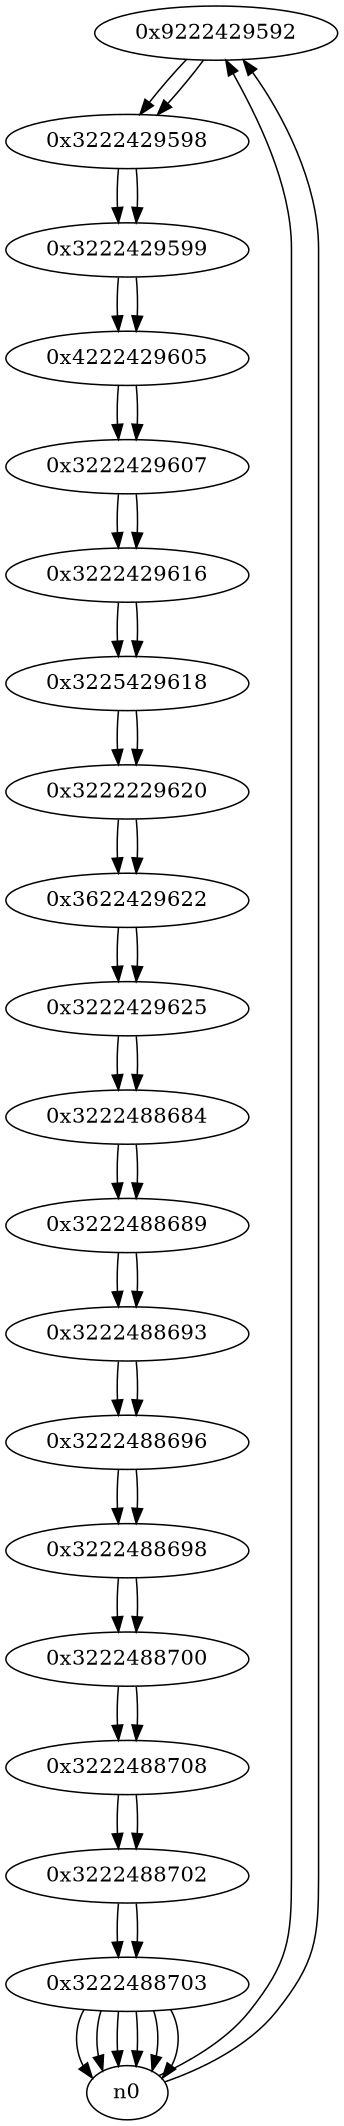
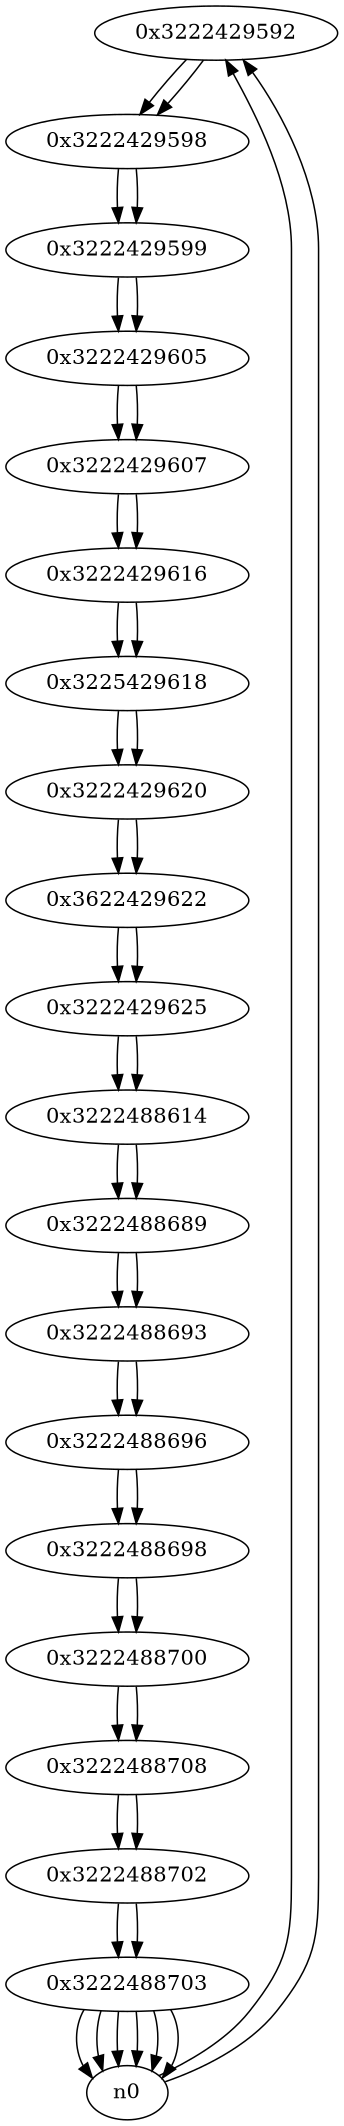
(216, 33) -> (216, 33)
(127, 358) -> (127, 358)
(127, 792) -> (127, 792)
(127, 1117) -> (127, 1117)
